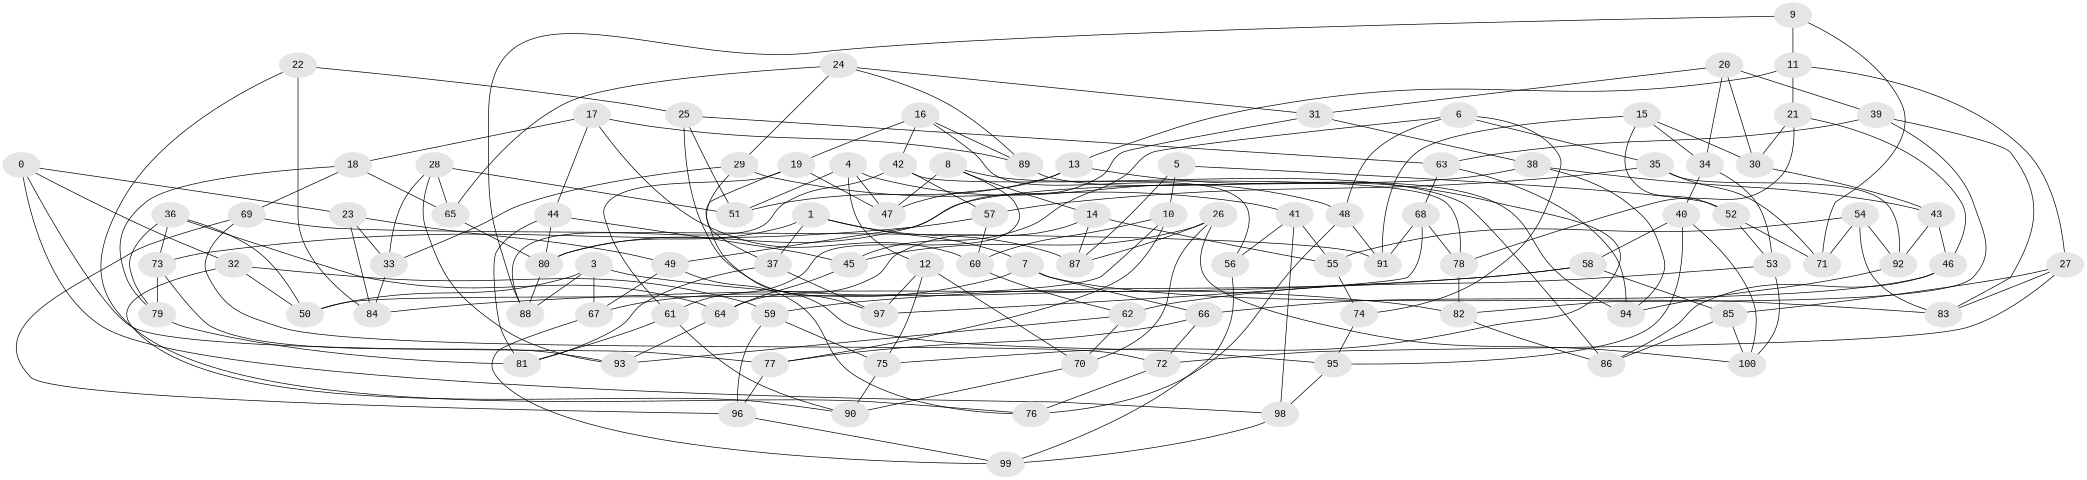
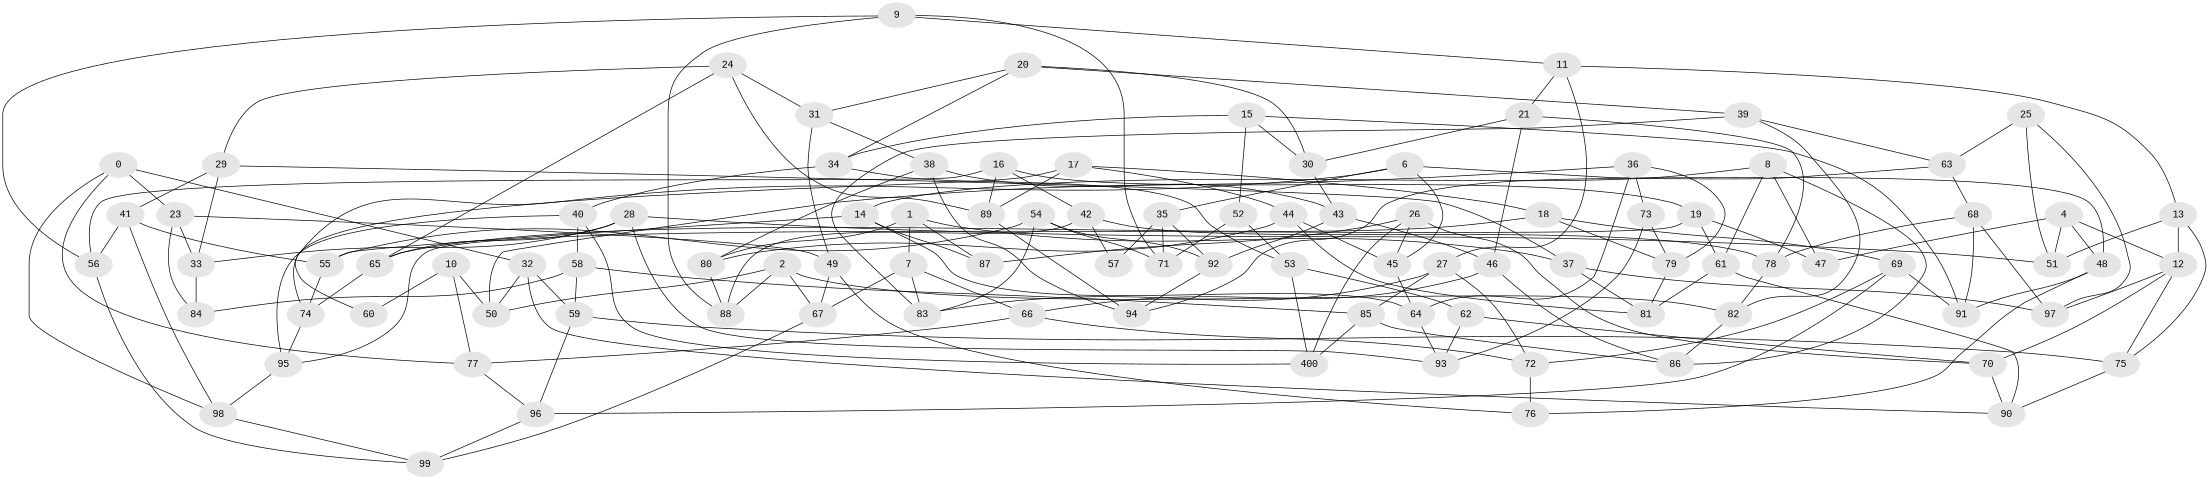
none -> (344, 35)
(298, 65) -> none
(1177, 165) -> none
(981, 191) -> (2178, 240)
(433, 235) -> none
(982, 240) -> none
(507, 245) -> (340, 290)
(594, 265) -> (782, 265)
(1061, 297) -> none
(1747, 365) -> (1309, 365)
